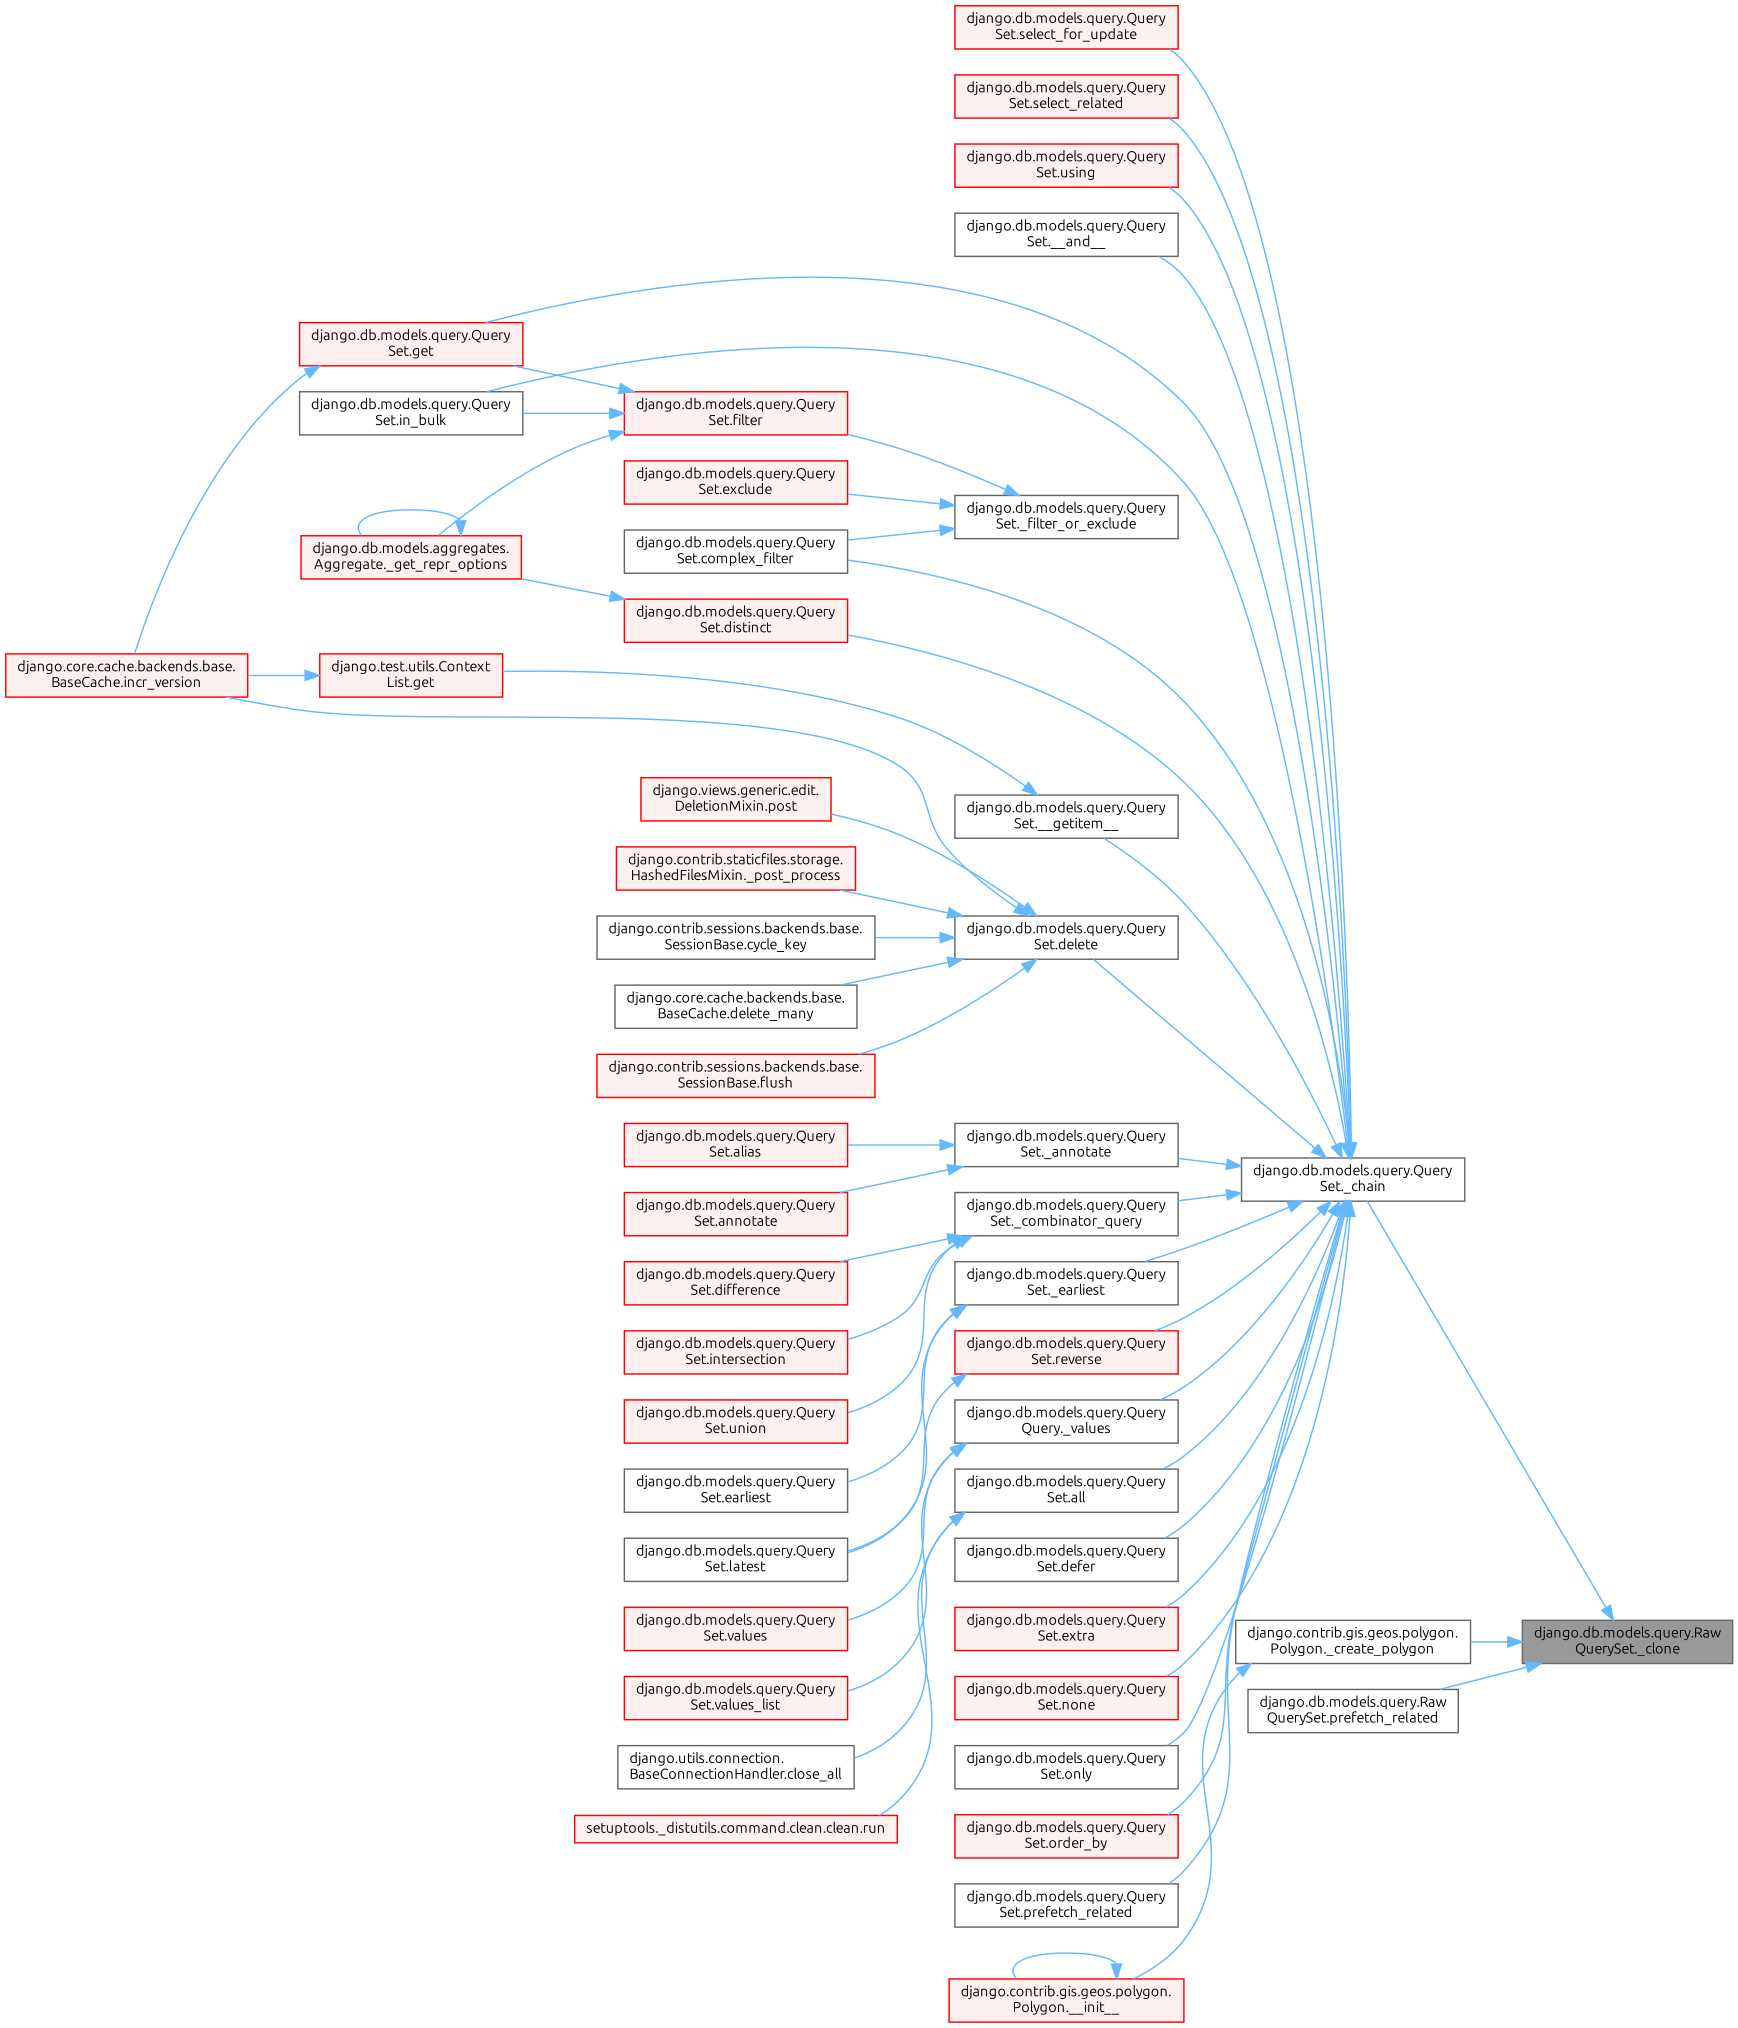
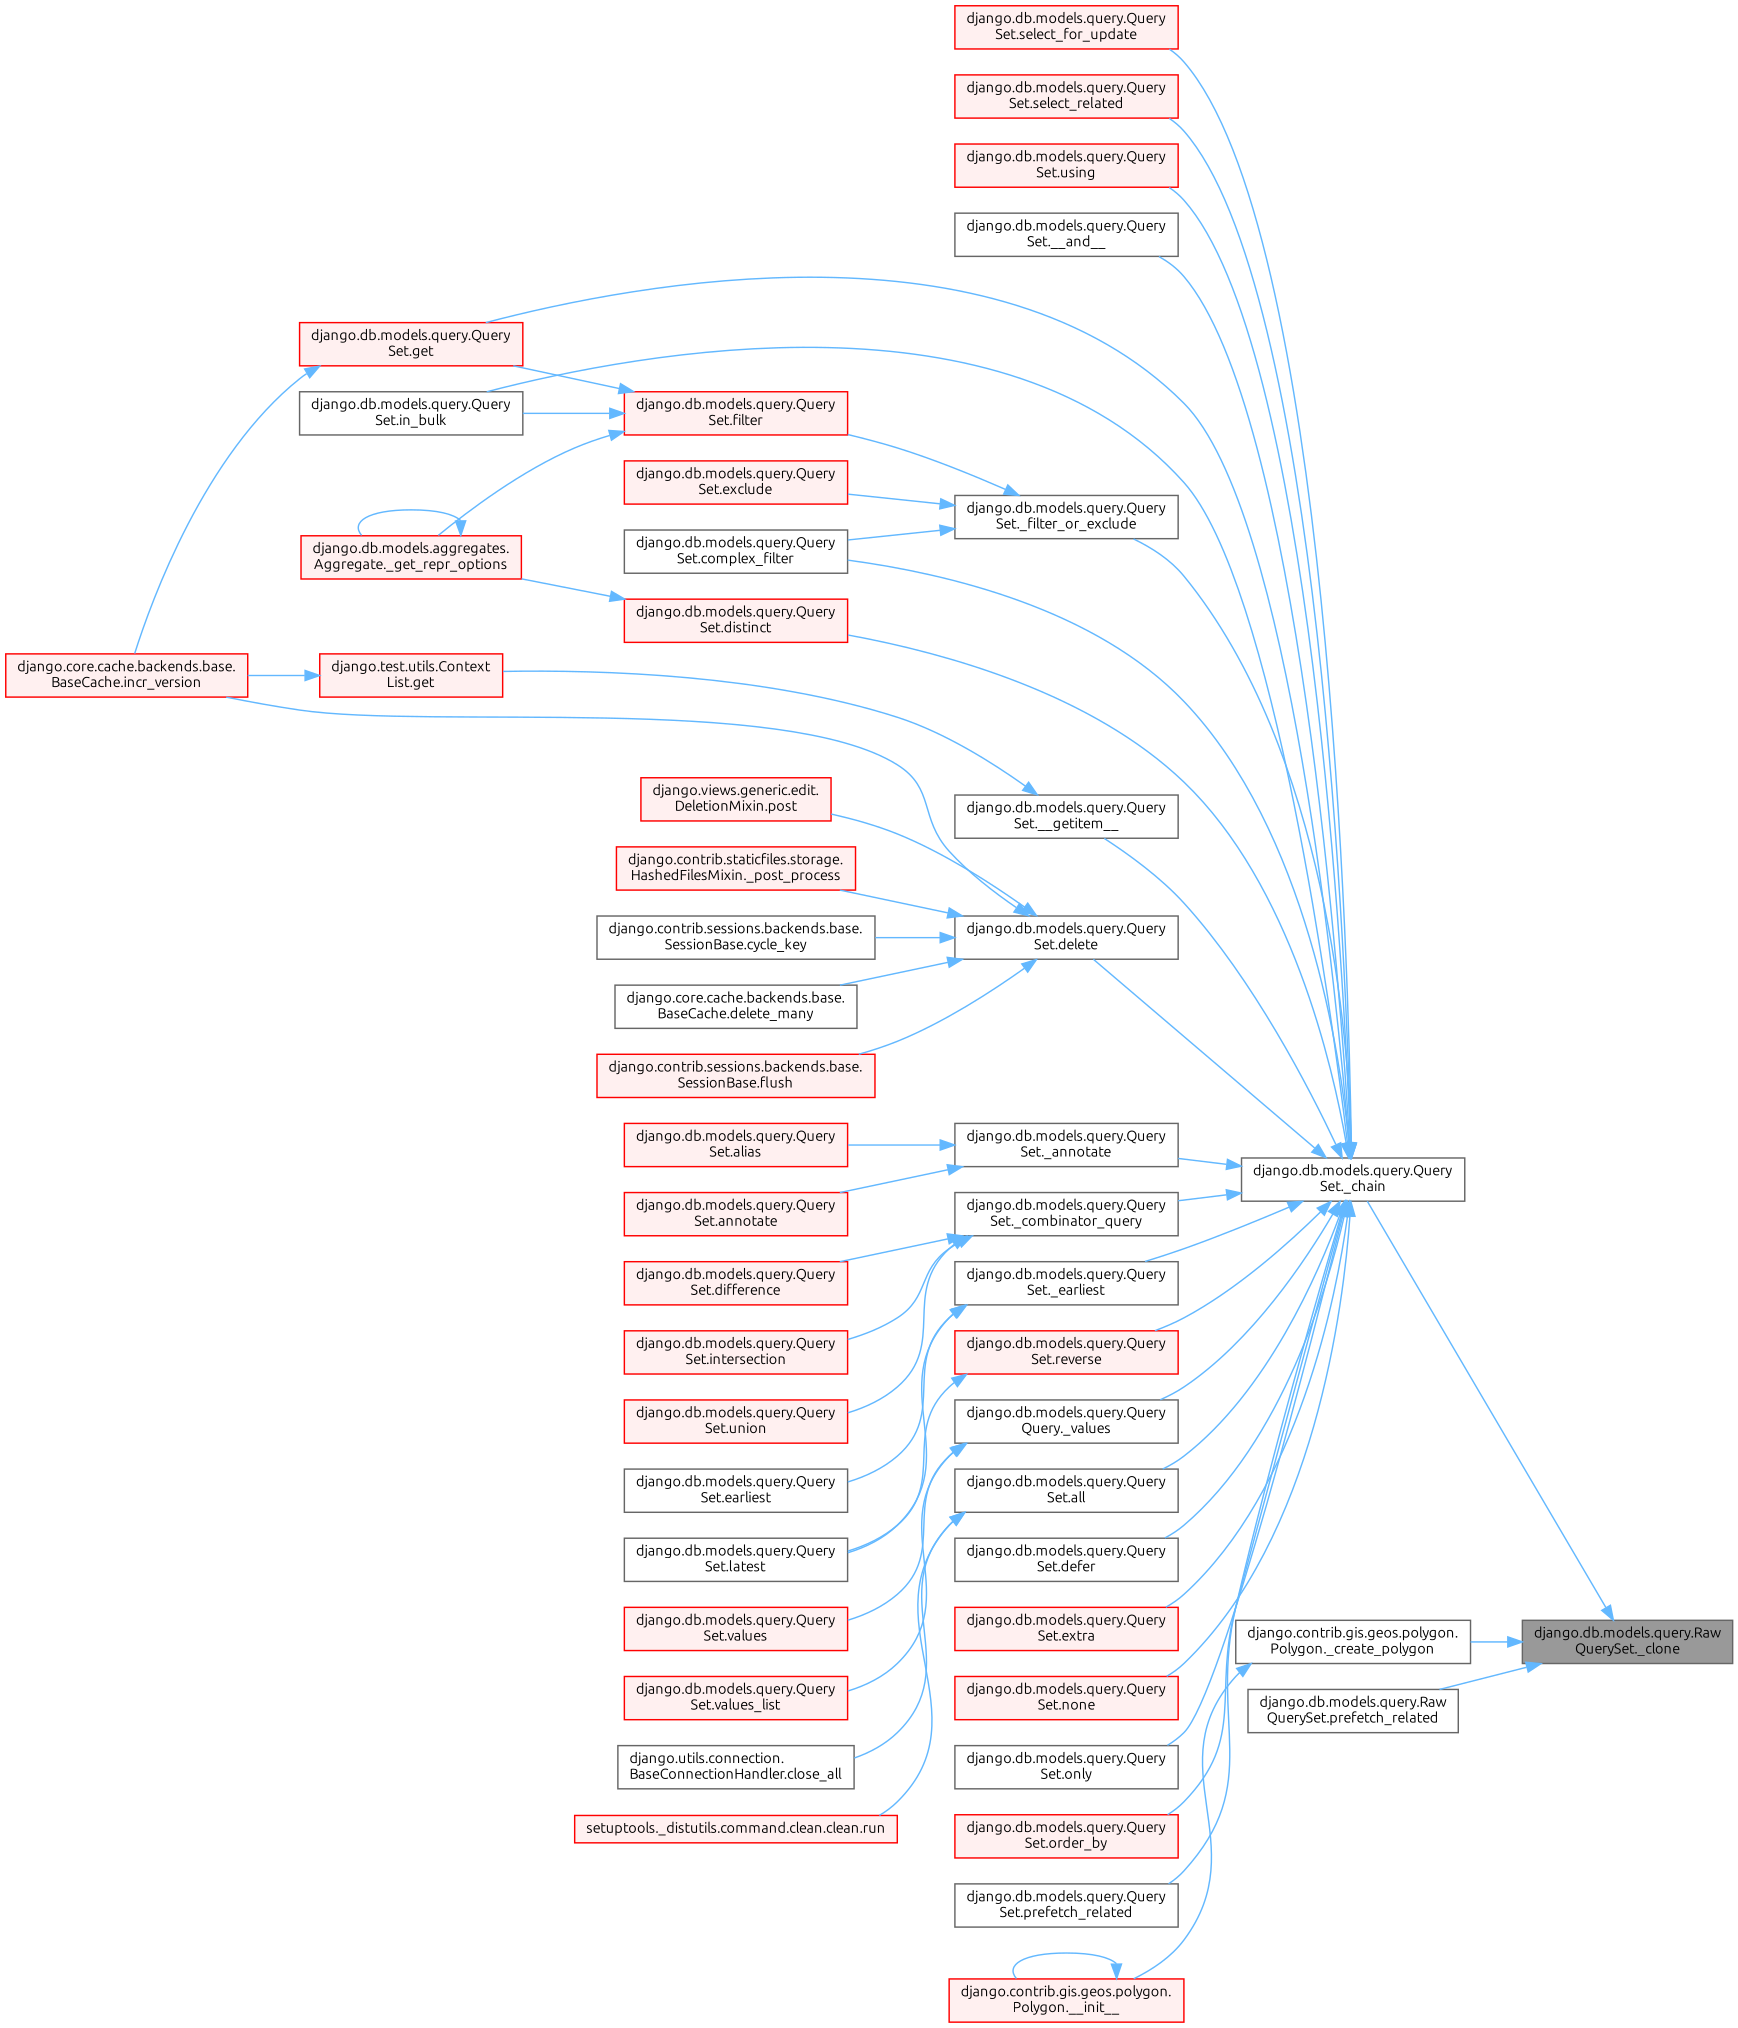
none -> (1262, 707)
